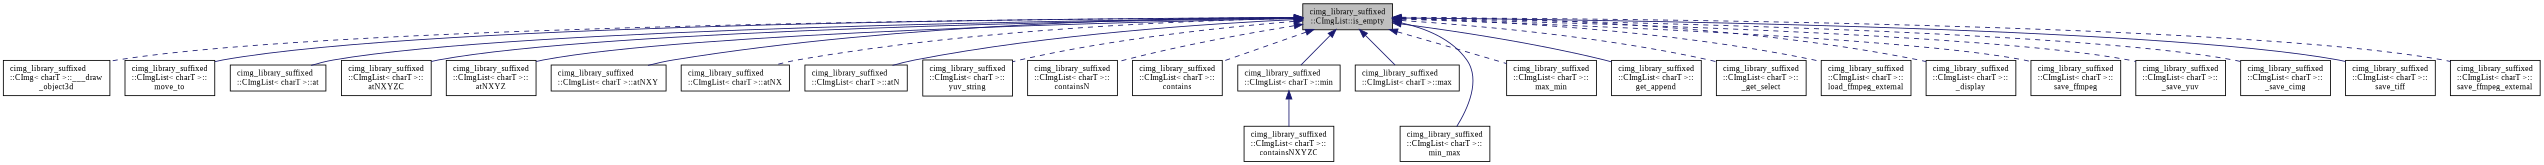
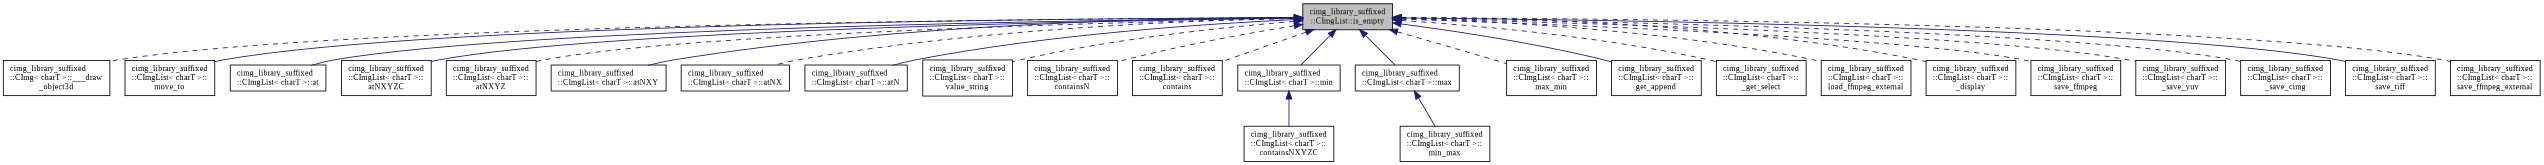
(782, 37) -> (782, 37)
(1465, 58) -> (1427, 112)
(968, 78) -> (968, 78)
